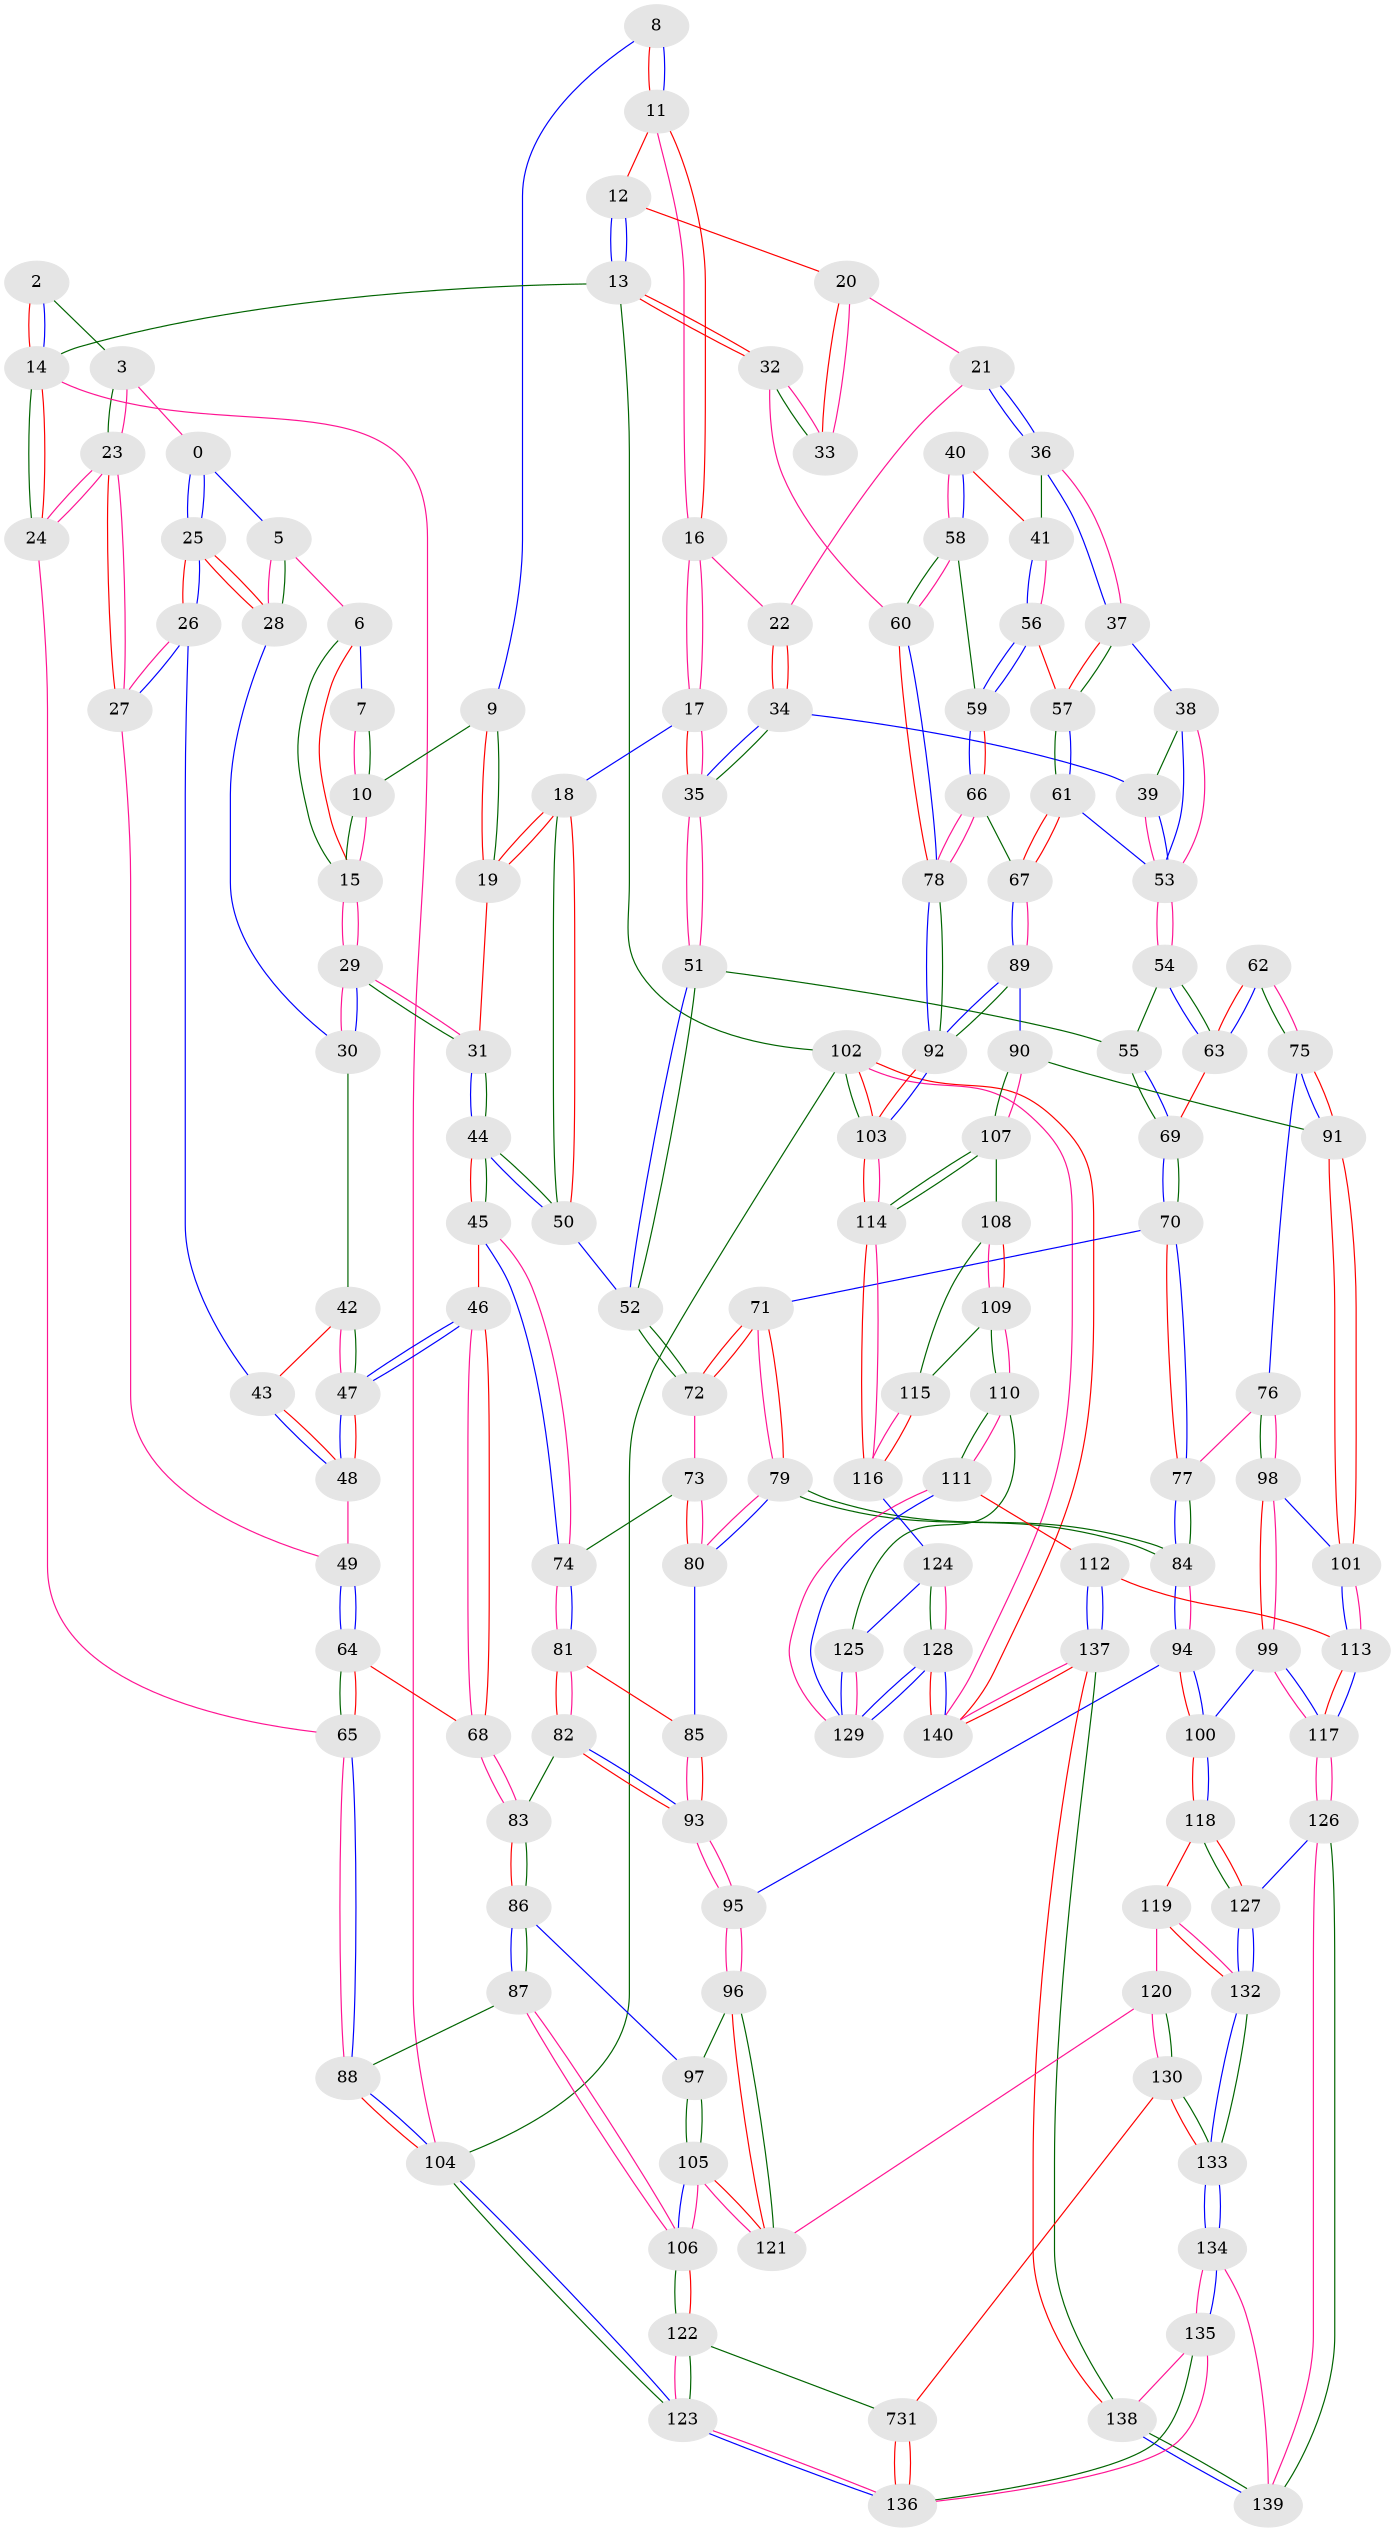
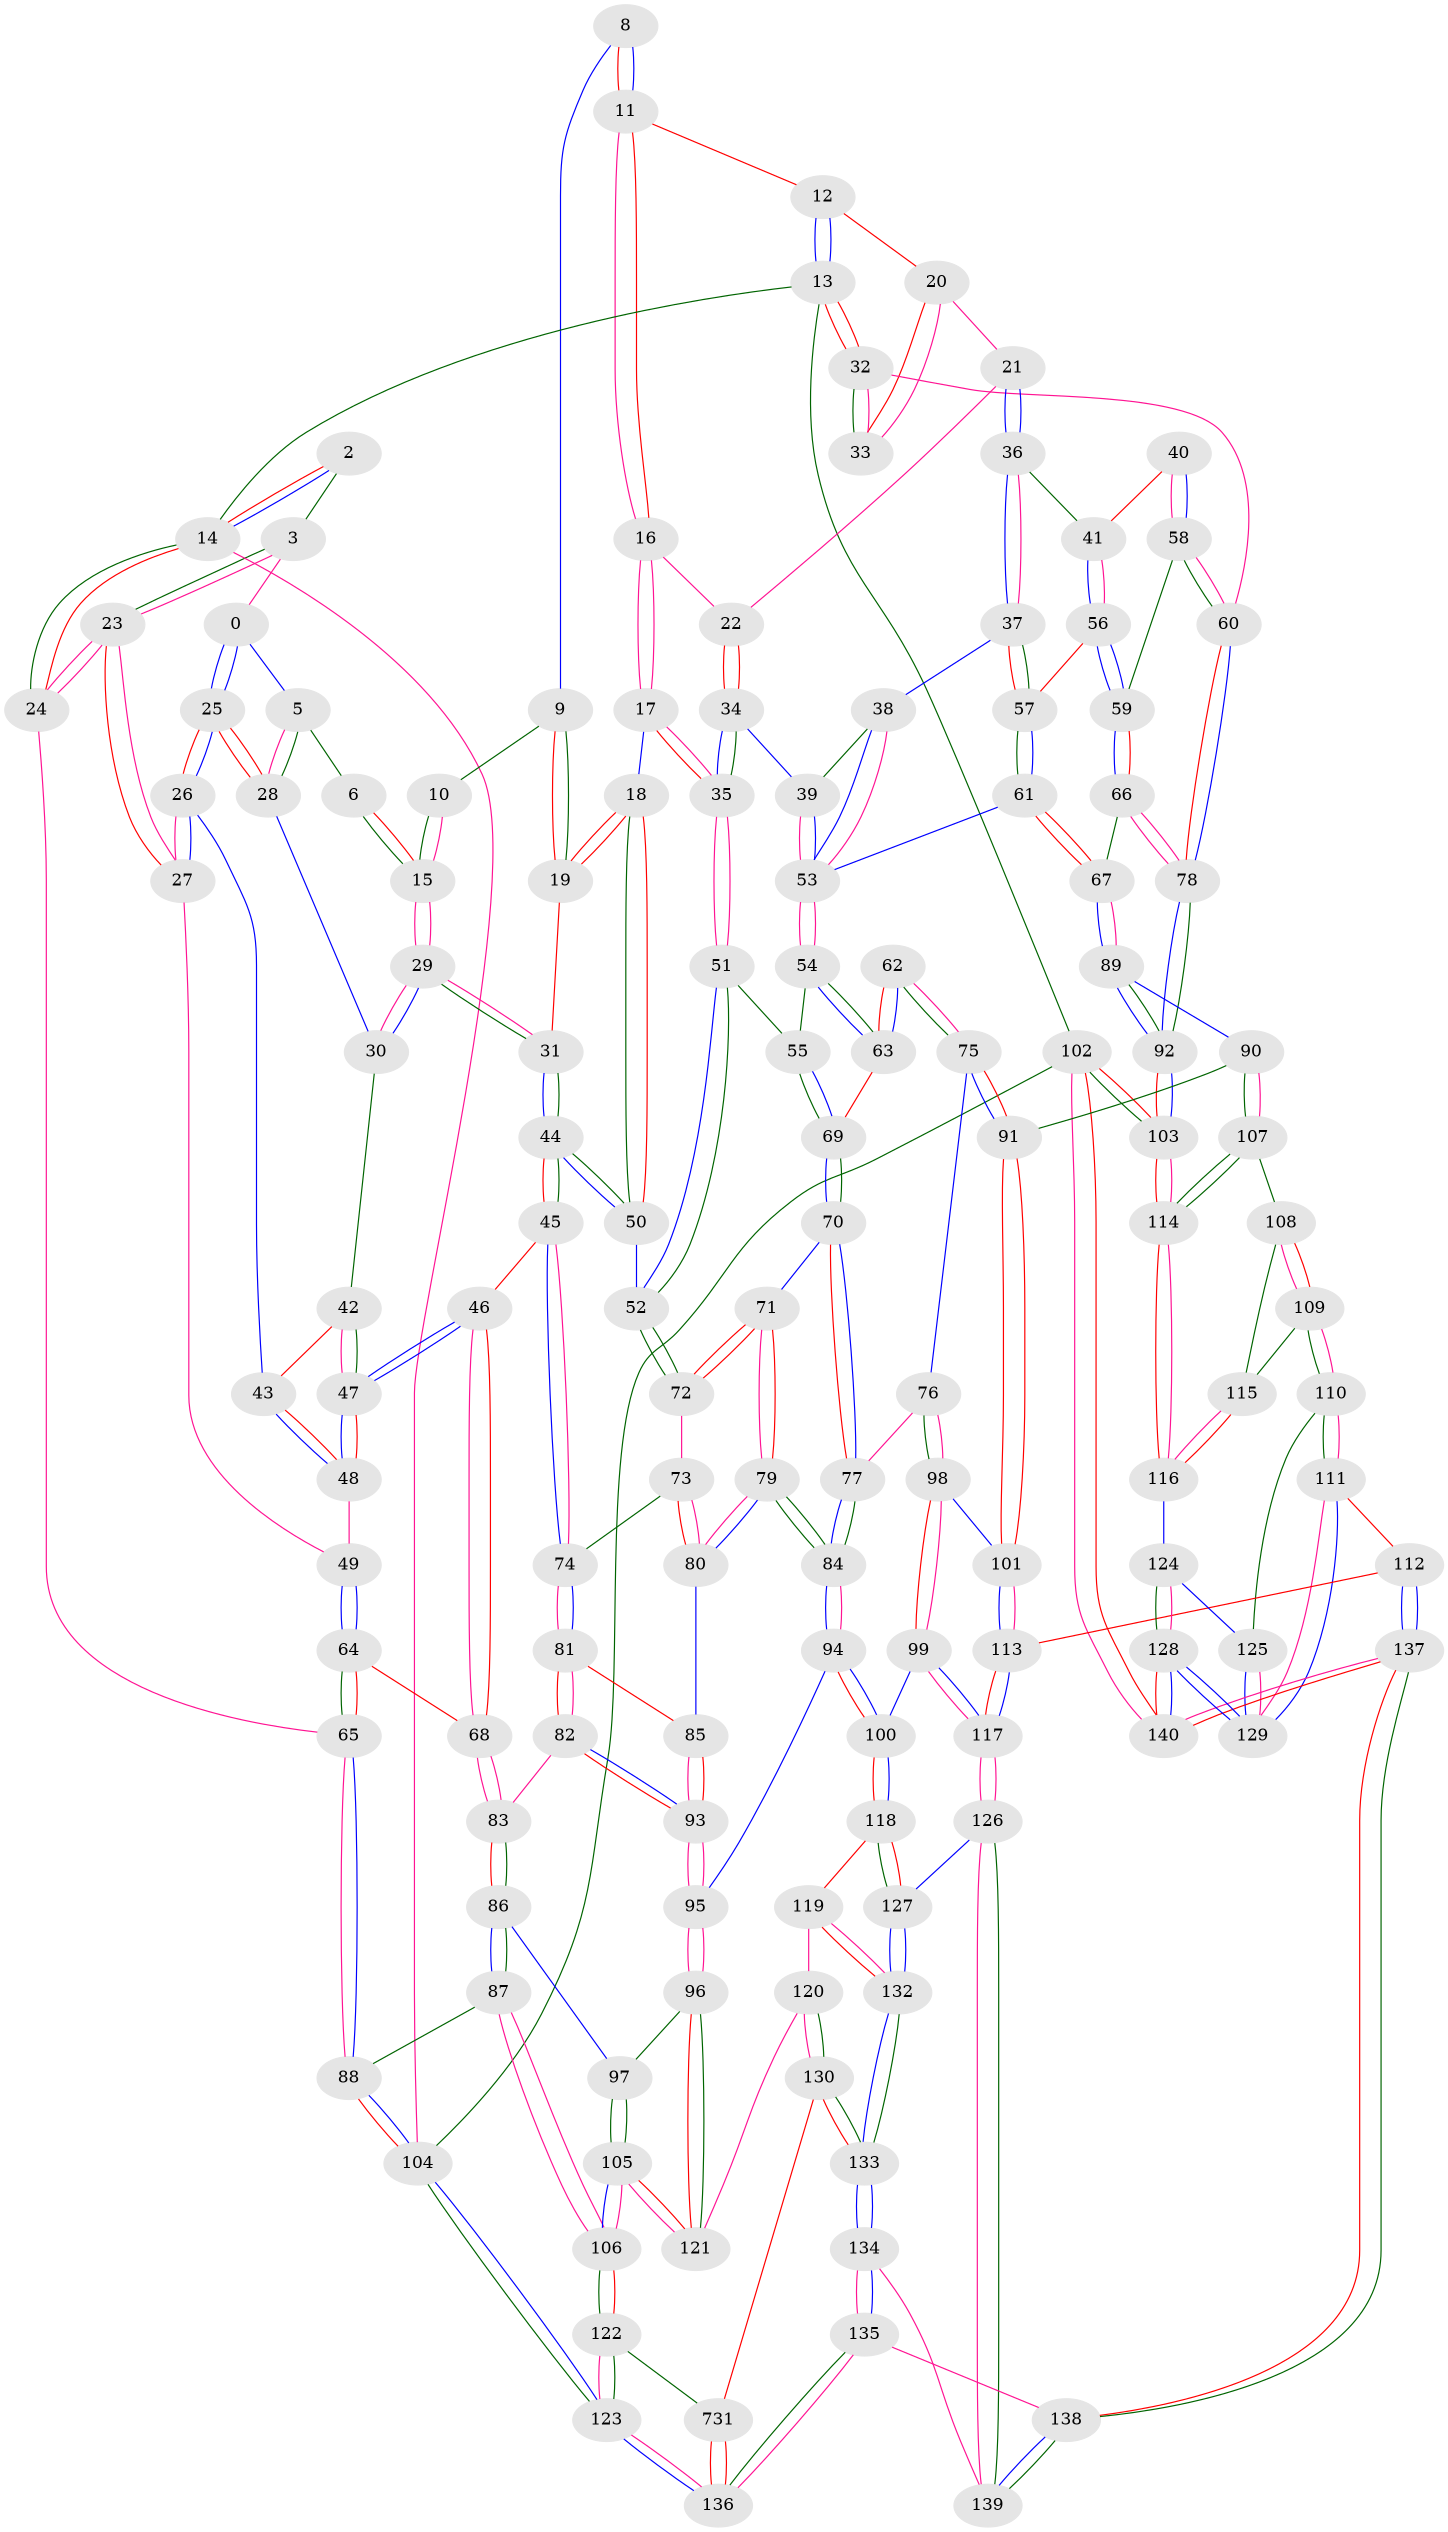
(319, 582) -> (326, 753)
(362, 710) -> none
(541, 1779) -> (532, 1779)
